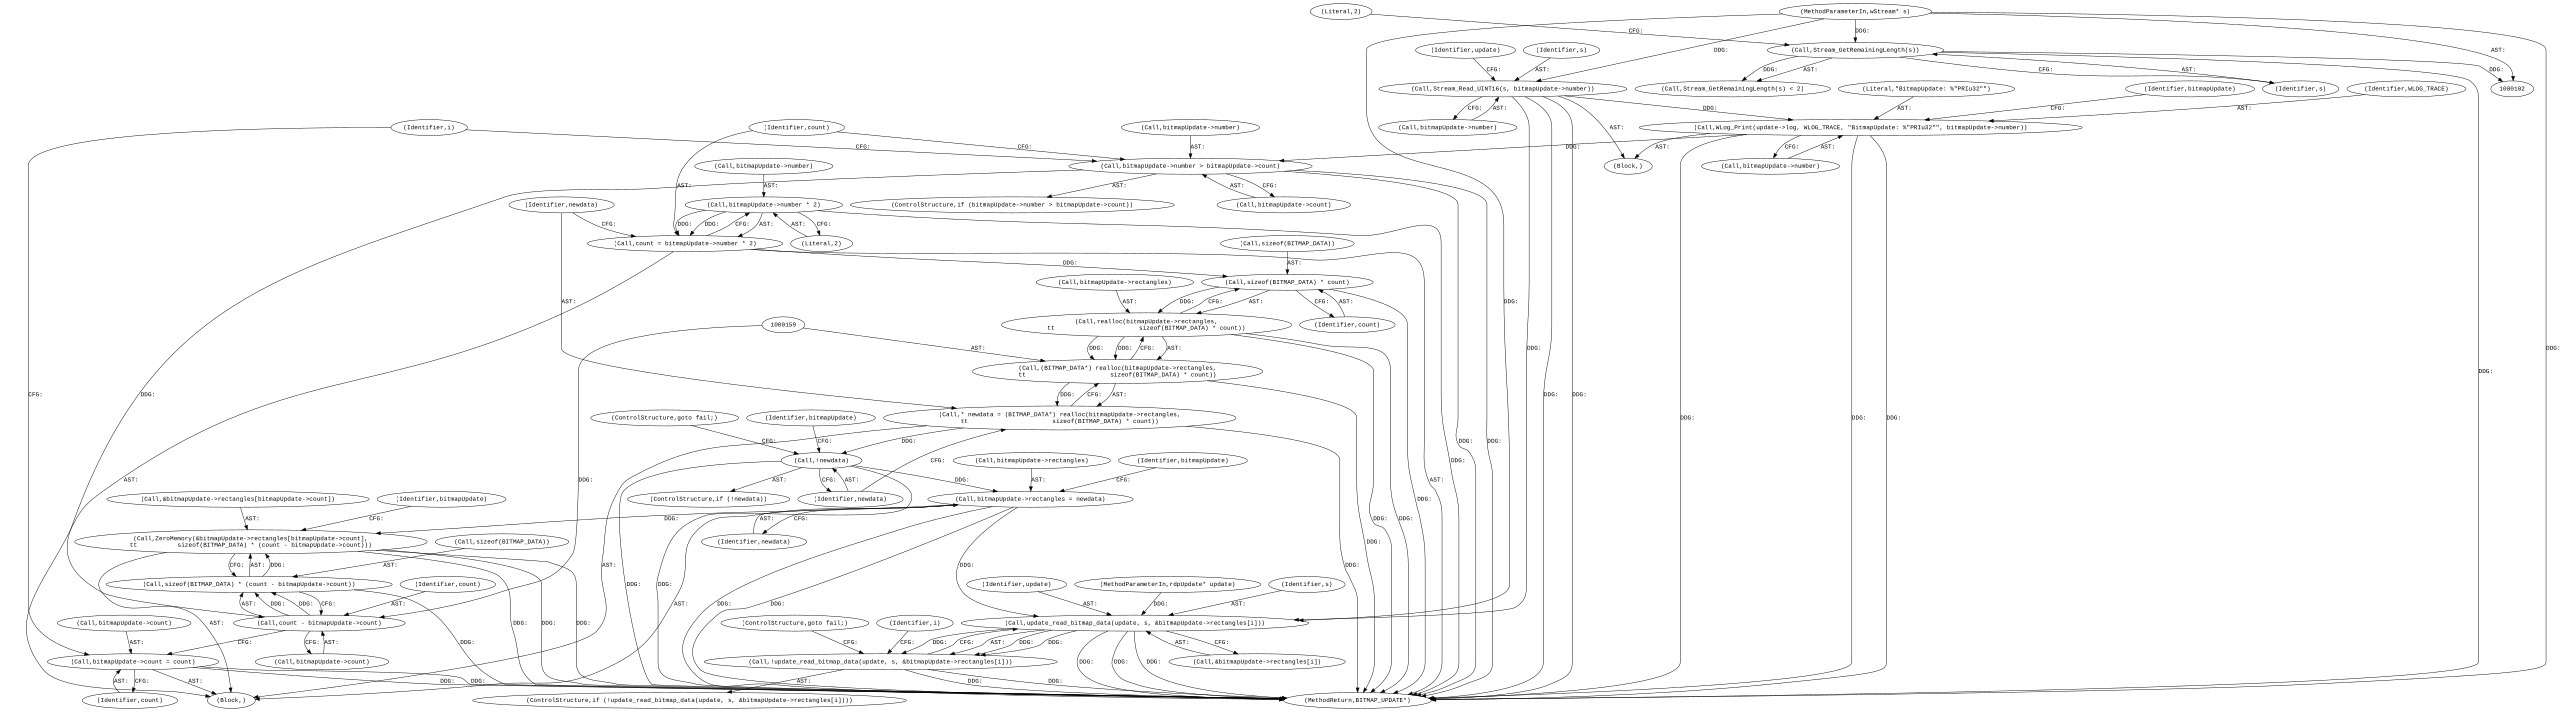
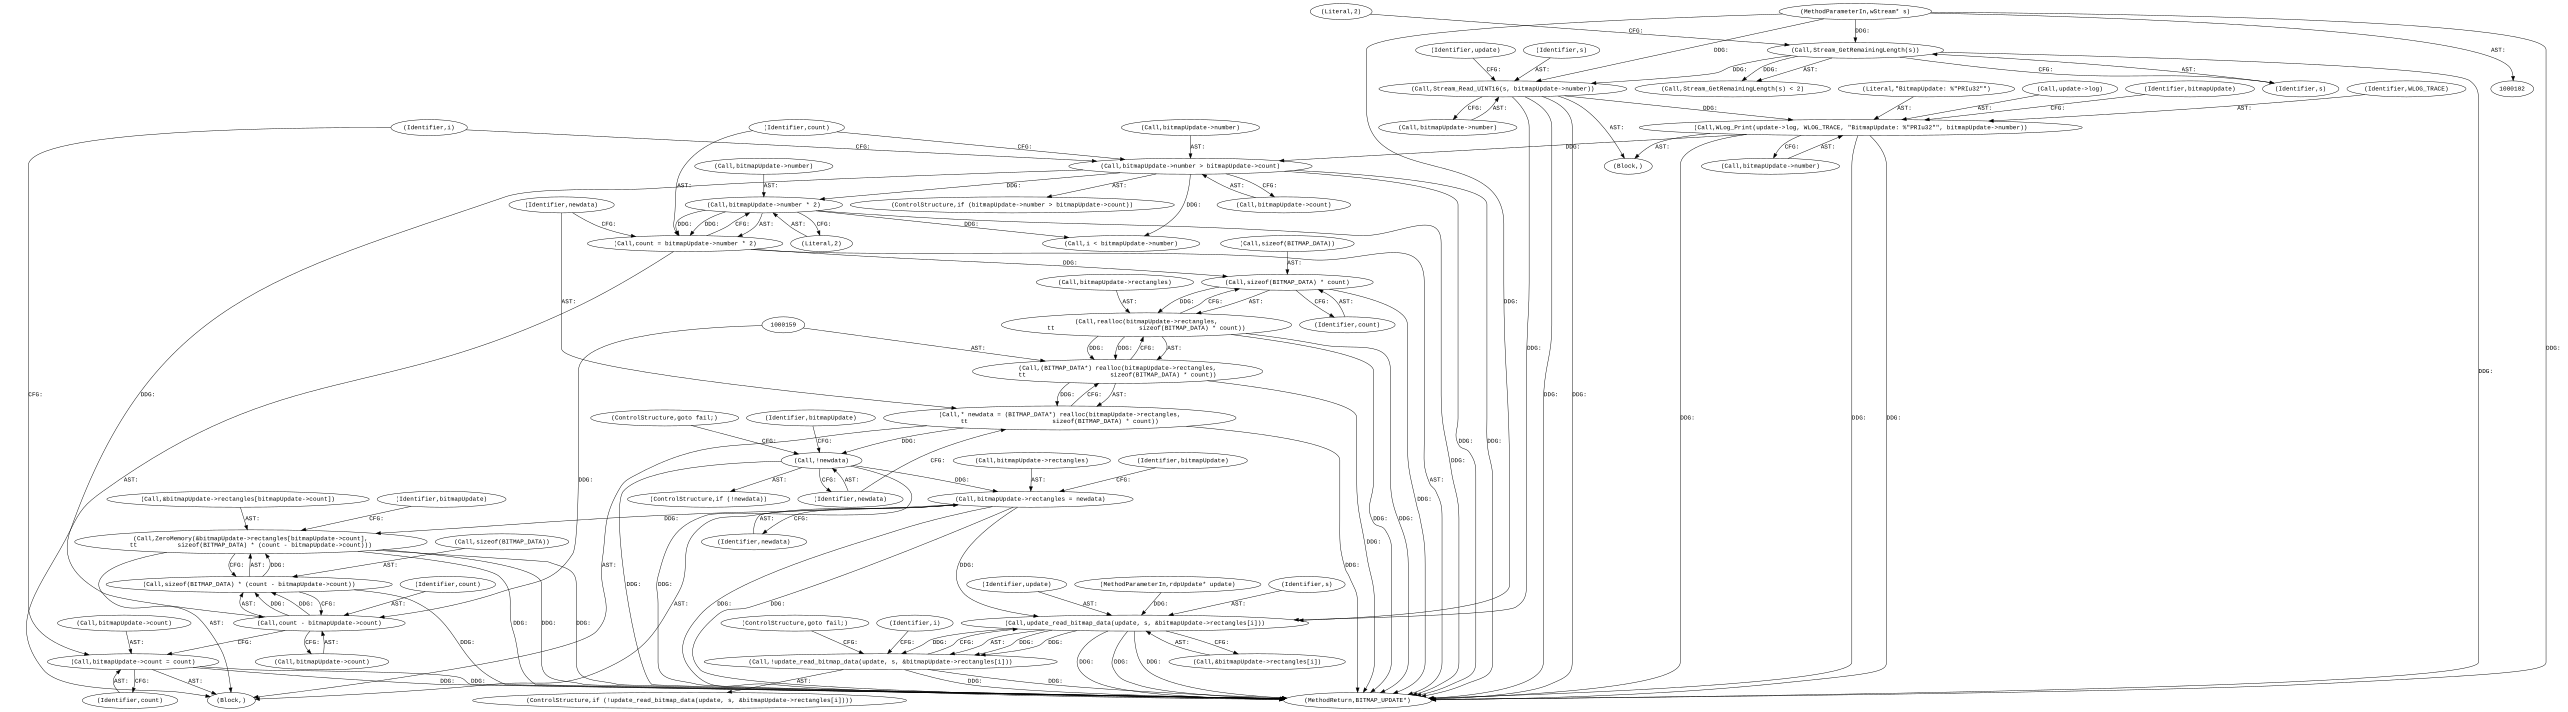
(2223, 56) -> (1695, 76)
none -> (2070, 89)
none -> (972, 186)
none -> (1121, 244)
